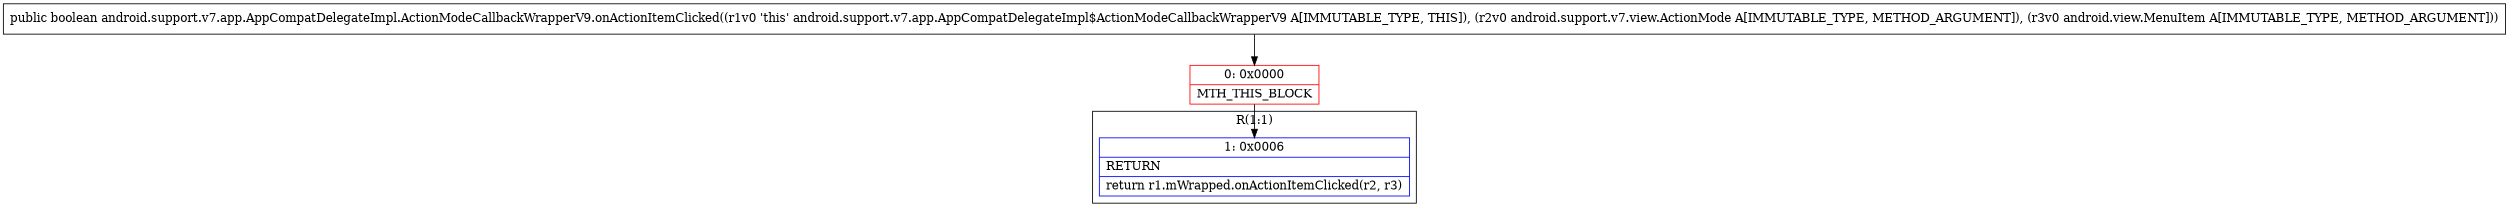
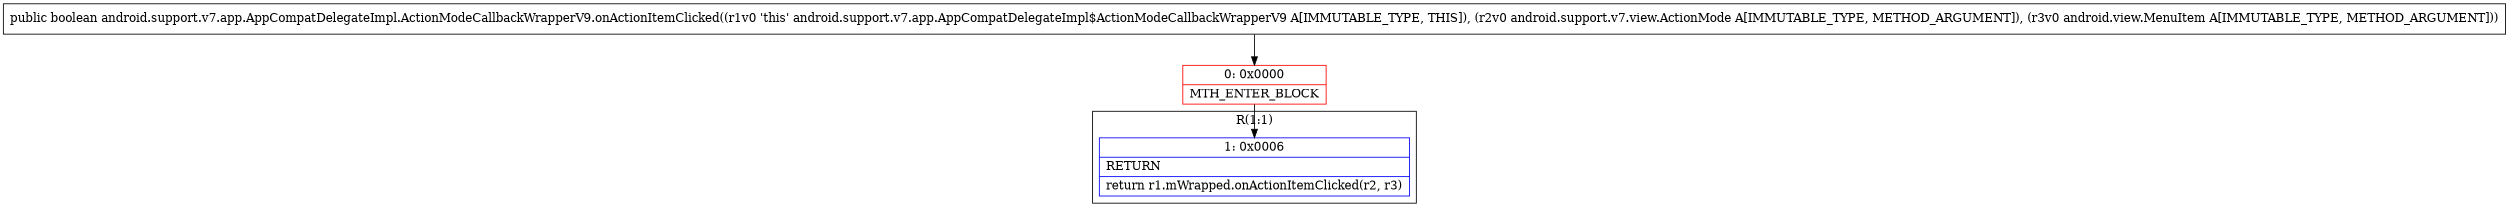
(1254, 94) -> (1254, 94)
